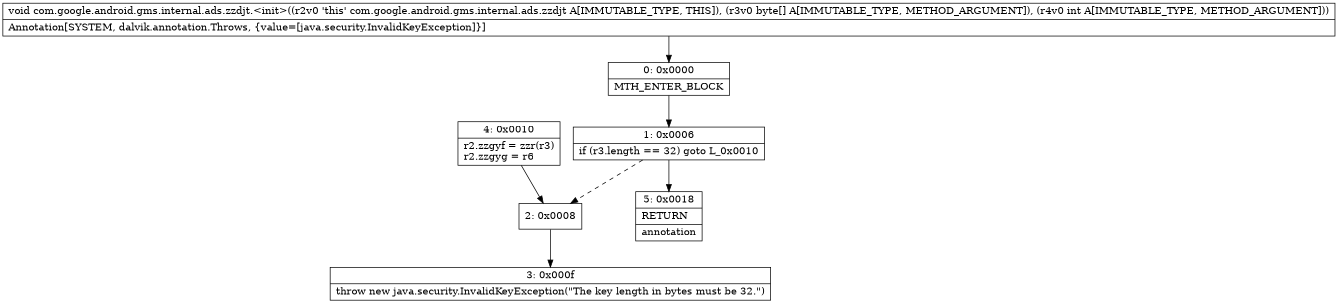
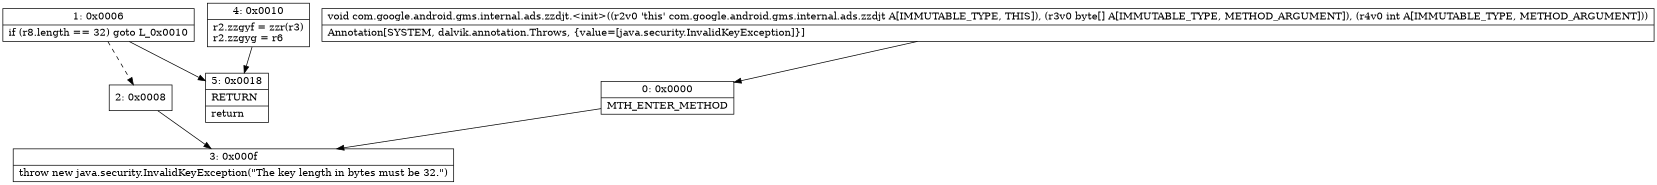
(669, 87) -> (667, 106)
(669, 108) -> (473, 128)
(669, 151) -> (99, 33)
(530, 181) -> (249, 57)
(669, 232) -> (228, 114)
